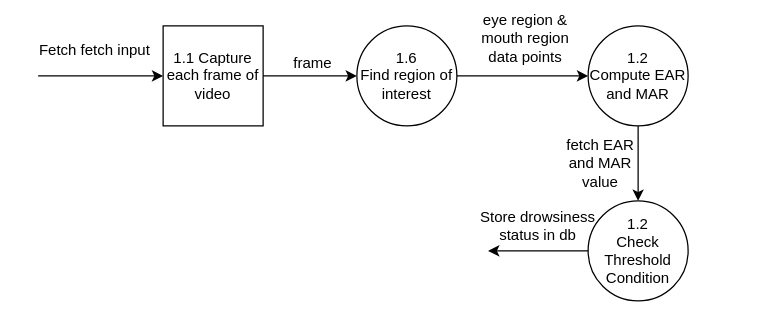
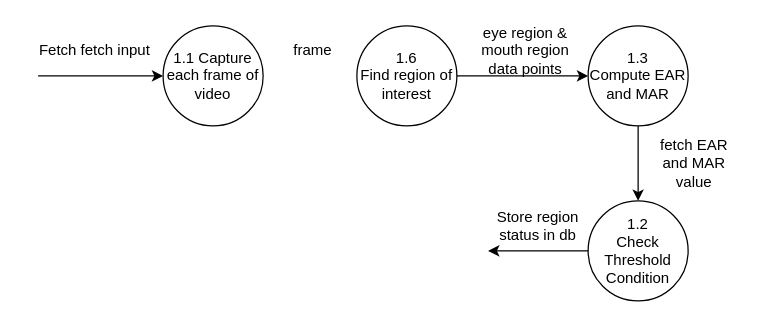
(526, 38) -> (526, 51)
(313, 63) -> (313, 51)
(213, 76) -> (213, 76)
(306, 76) -> none
(638, 76) -> (638, 76)
(601, 163) -> (694, 163)
(538, 226) -> (538, 226)
